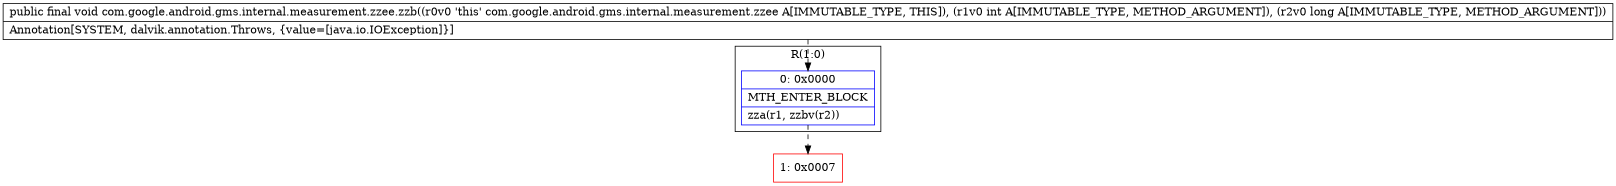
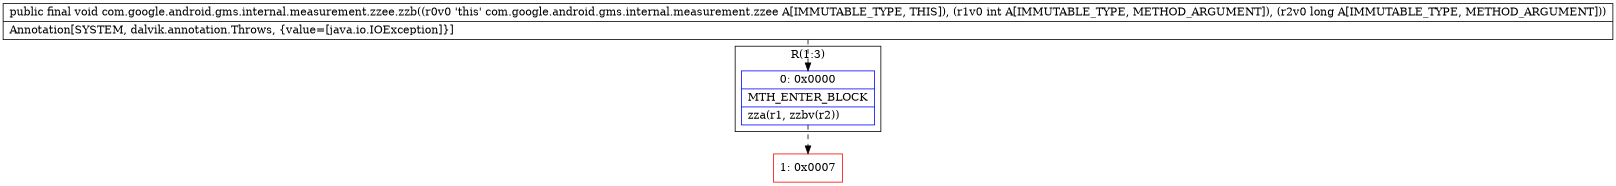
(808, 55) -> (808, 55)
